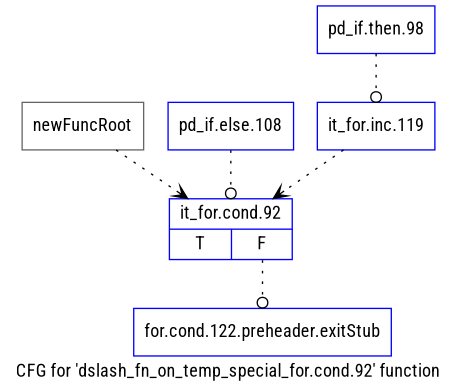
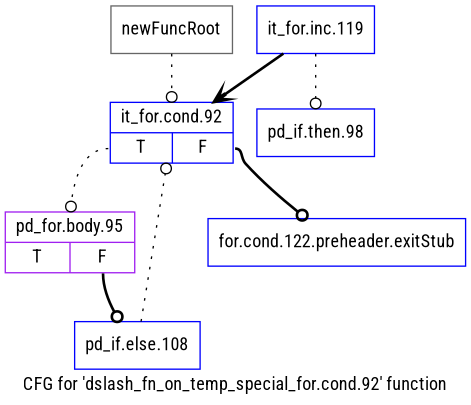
(376, 73) -> (316, 76)
(314, 170) -> (254, 74)
(146, 171) -> (172, 73)
none -> (70, 242)
(263, 279) -> (264, 182)
